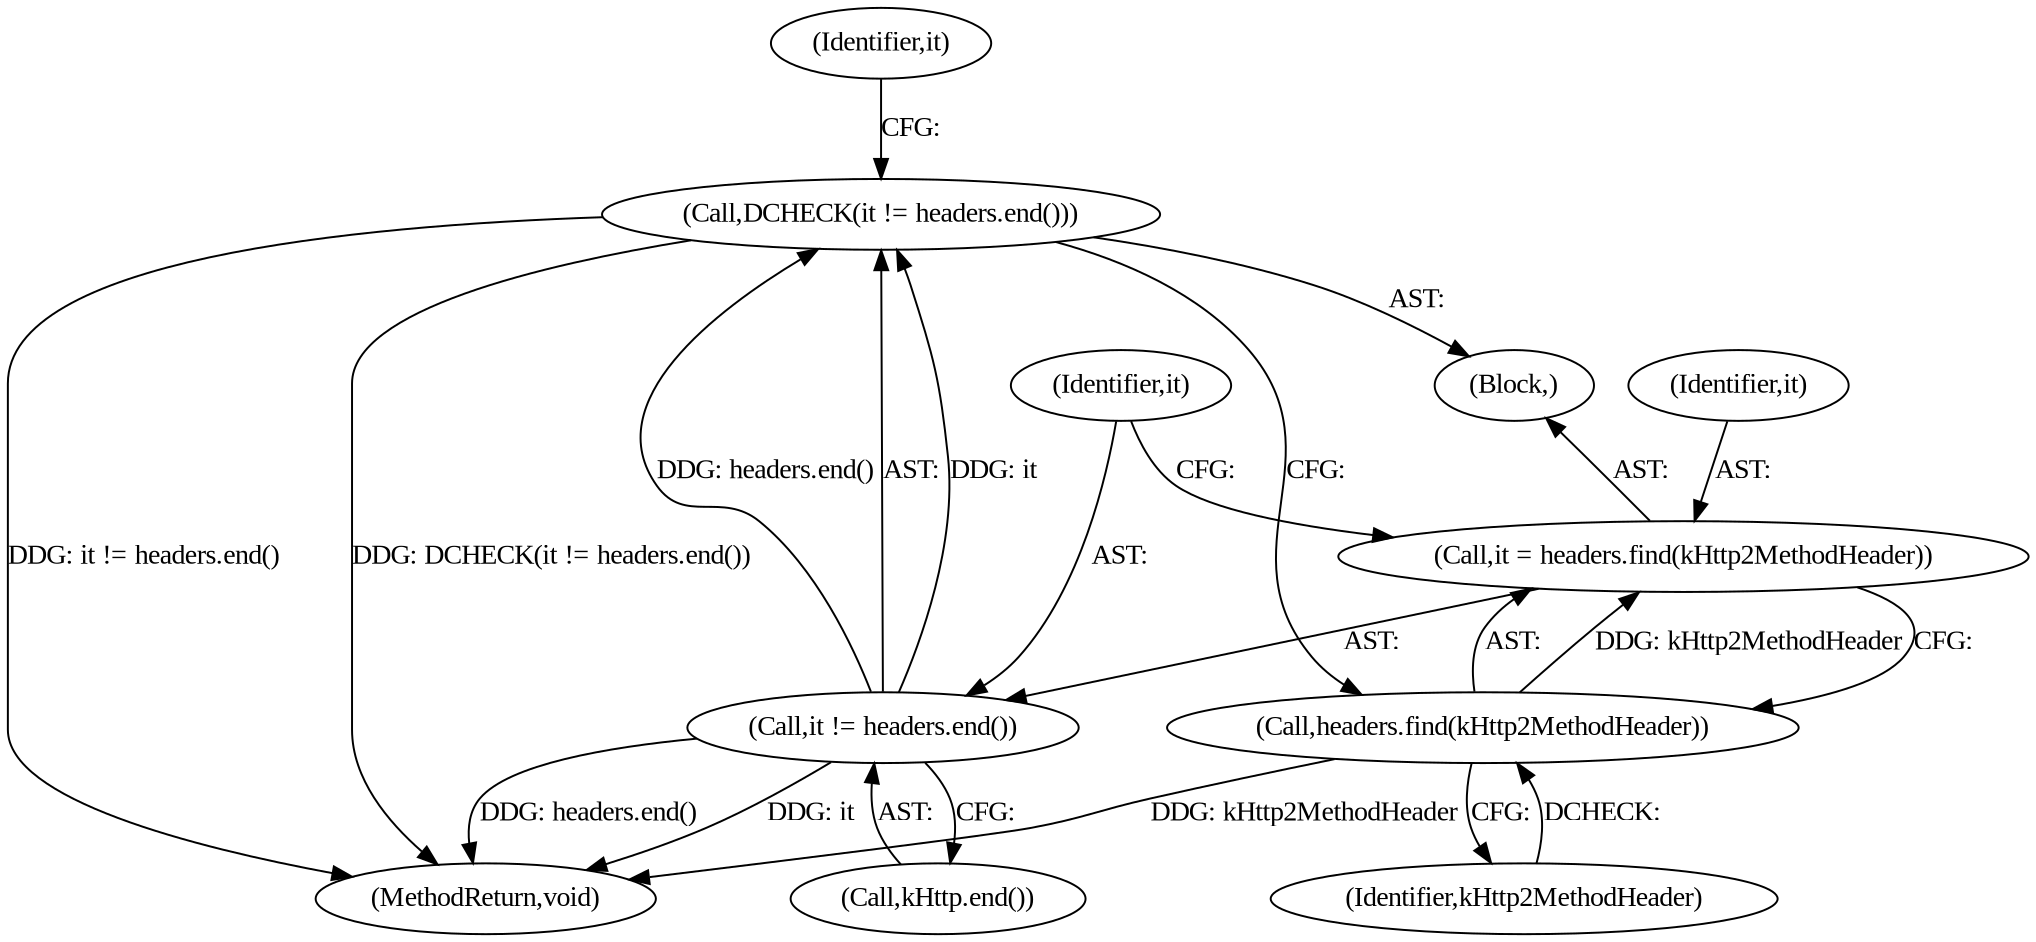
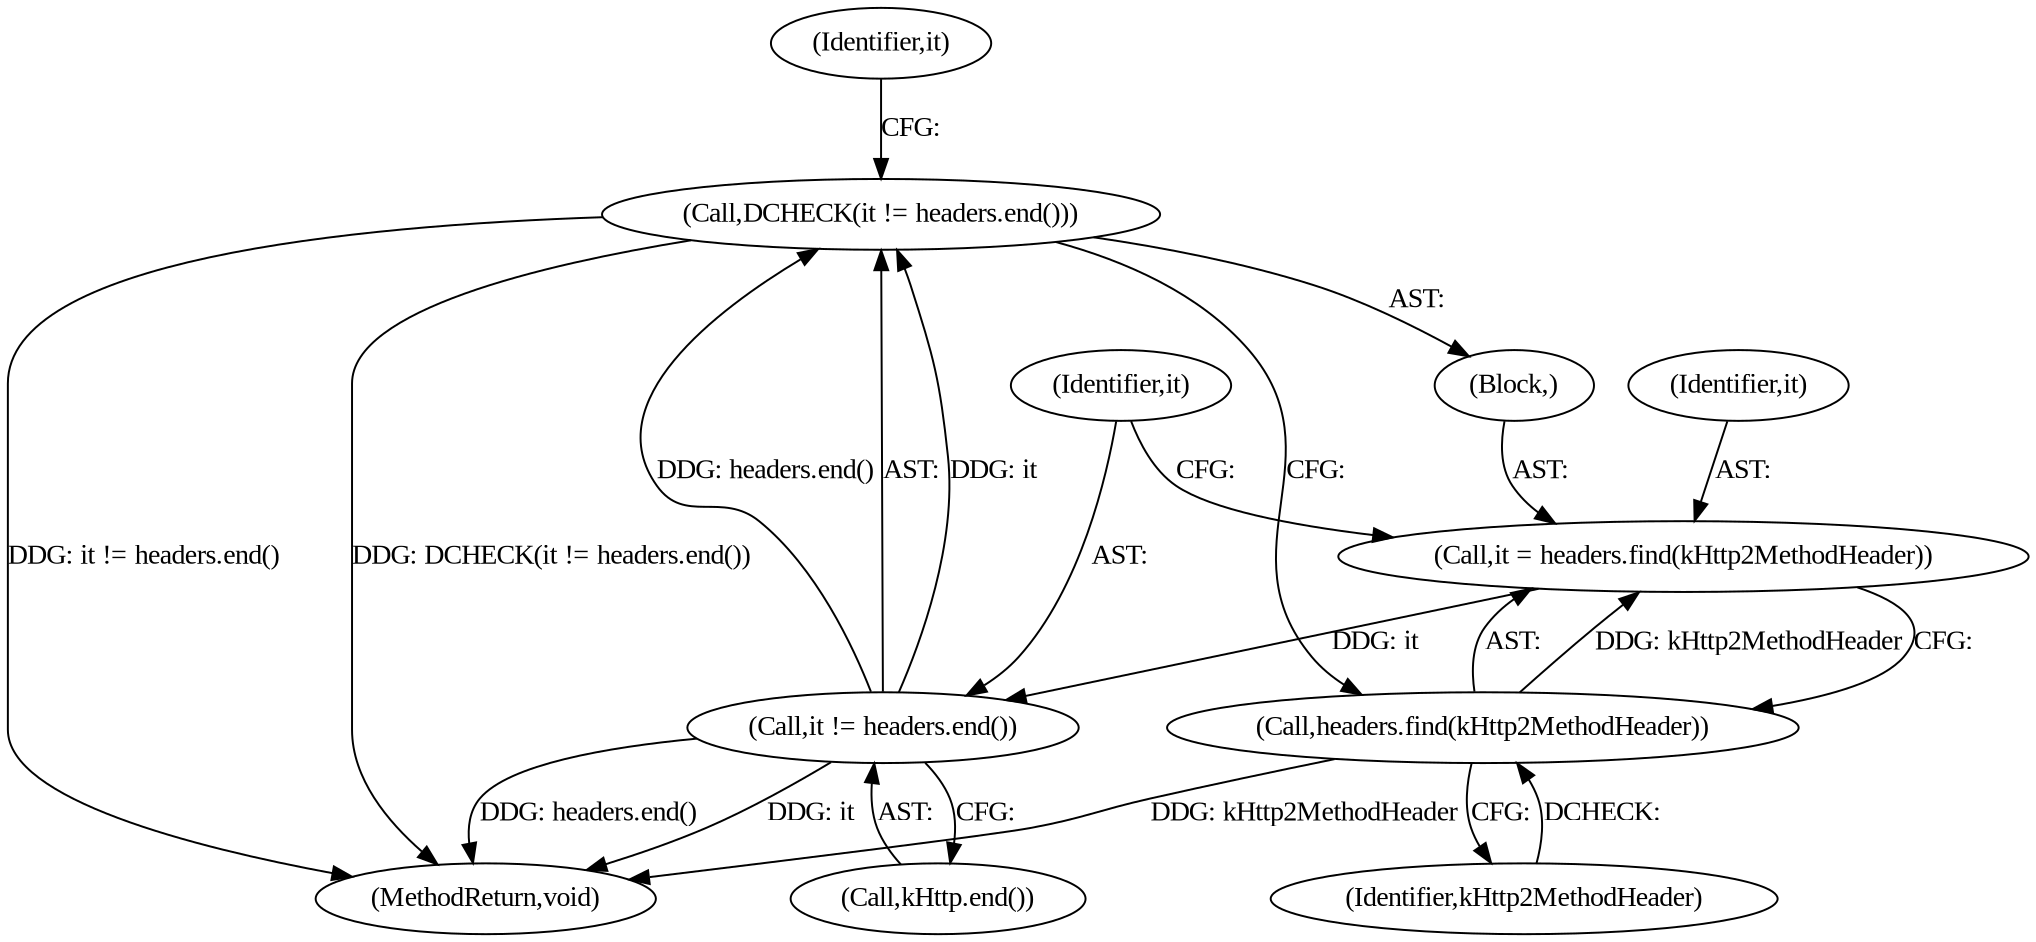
(1605, 476) -> (1506, 473)
(1376, 642) -> (1376, 642)
